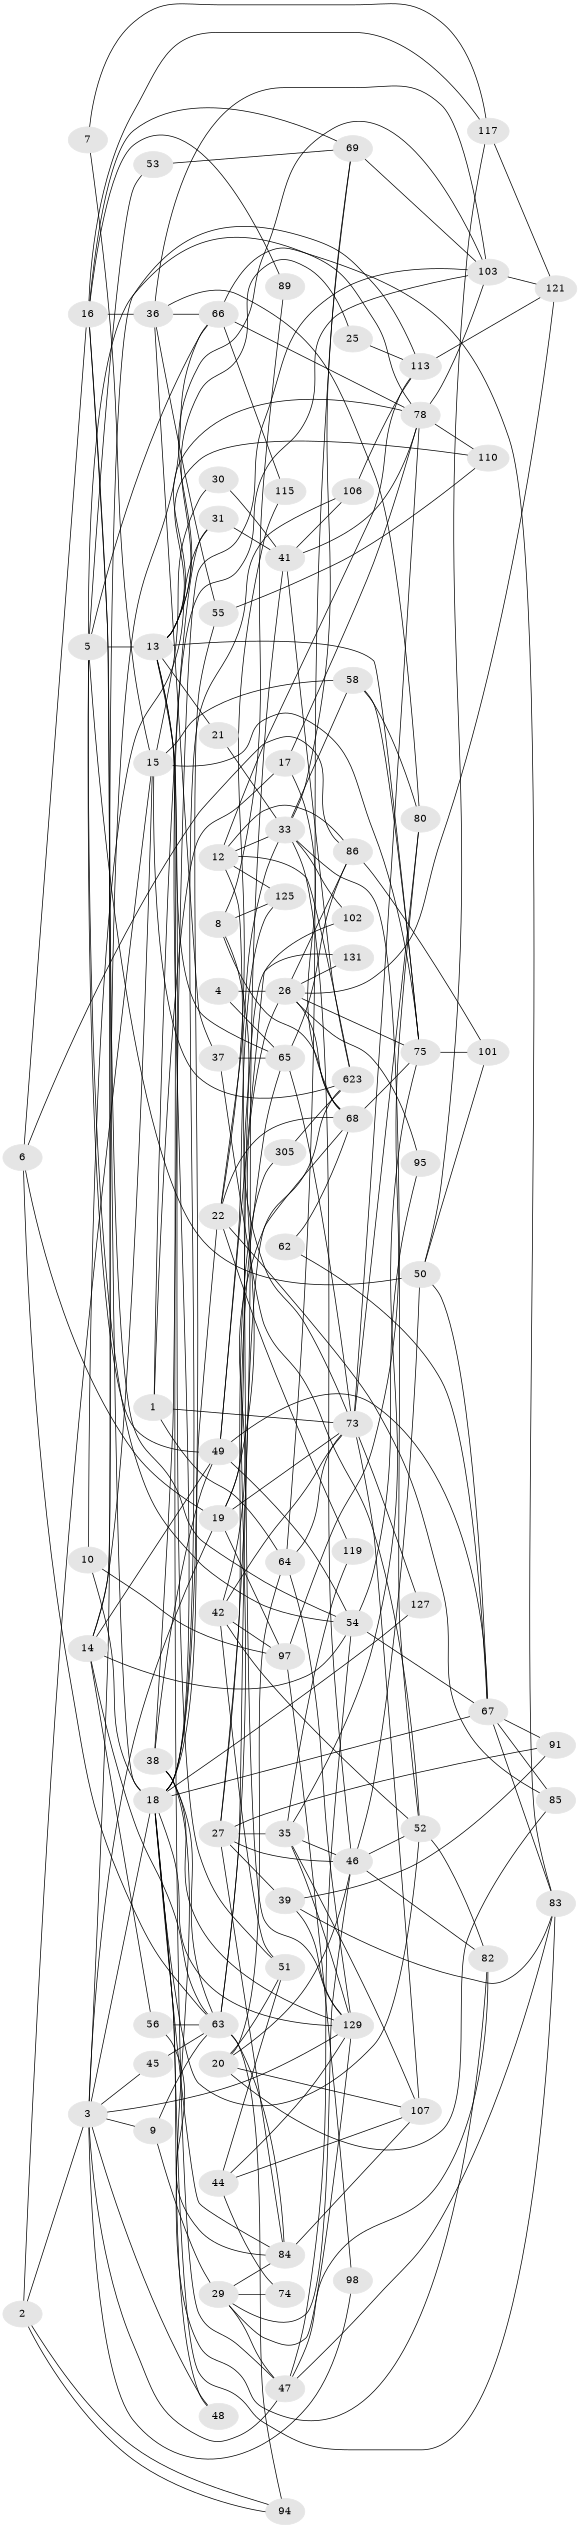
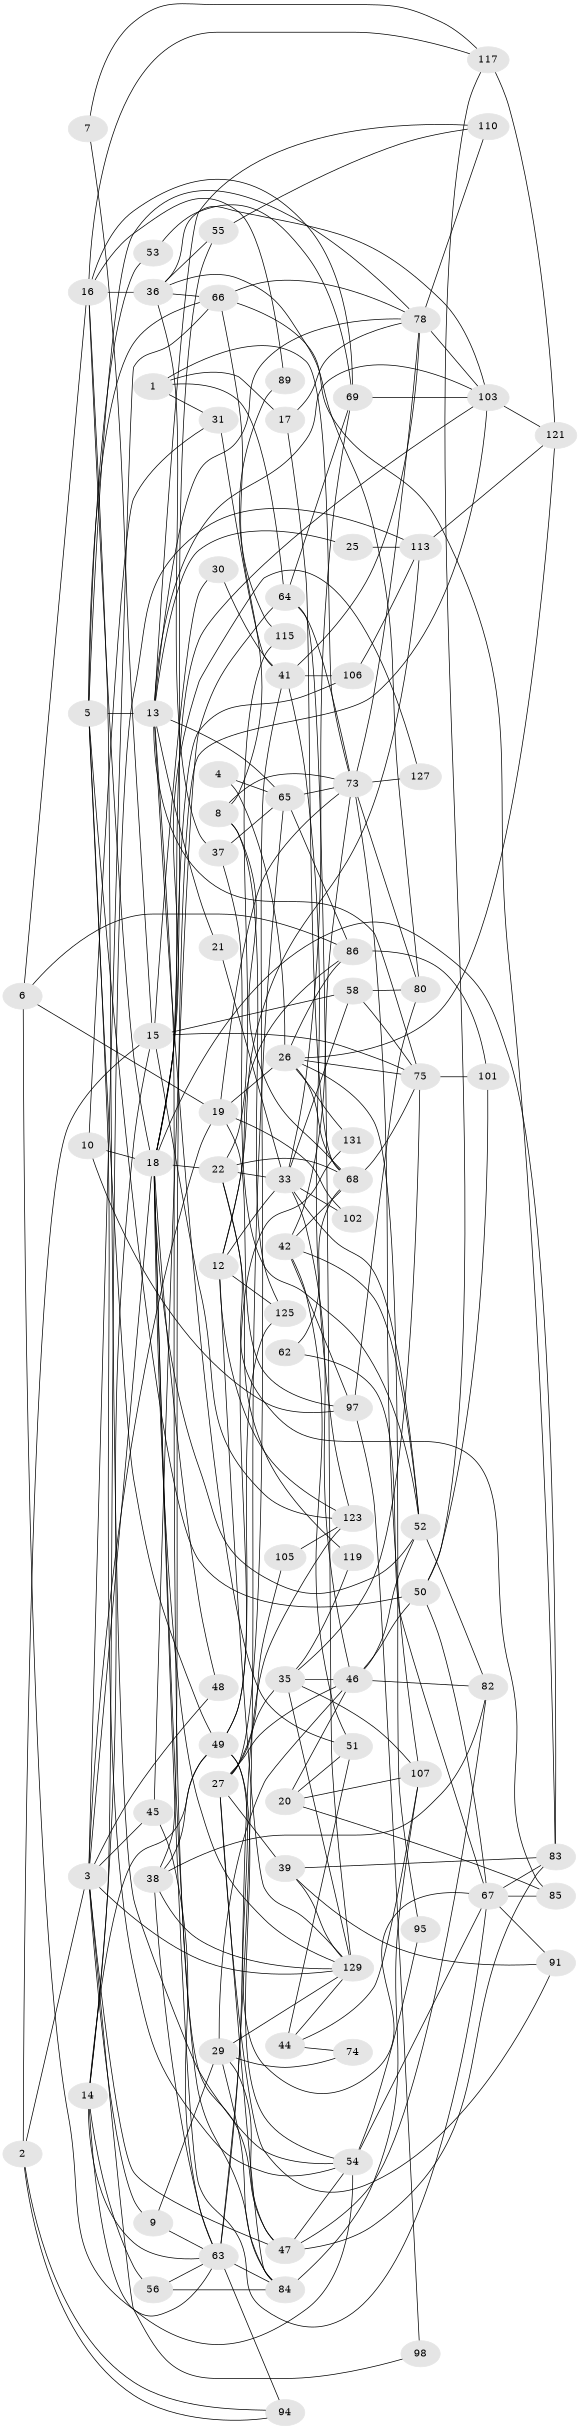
(353, 1080) -> (353, 1518)
(285, 1152) -> (285, 1558)
(259, 1828) -> (167, 1405)
